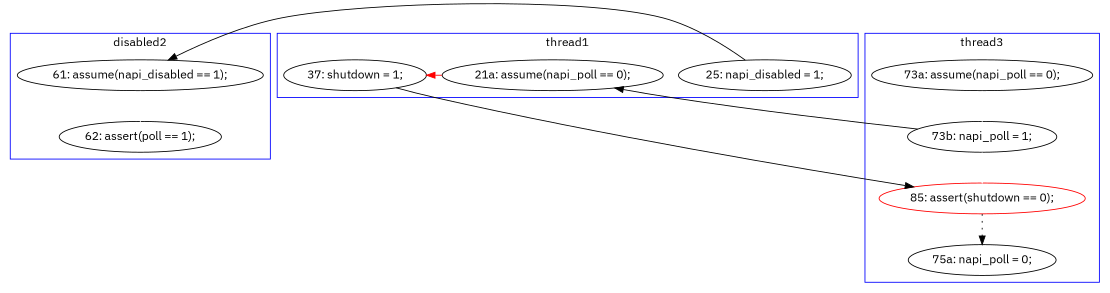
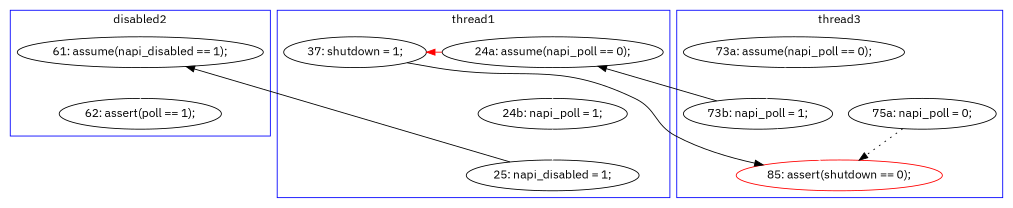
(553, 75) -> (553, 52)
none -> (553, 114)
(982, 225) -> (884, 142)
